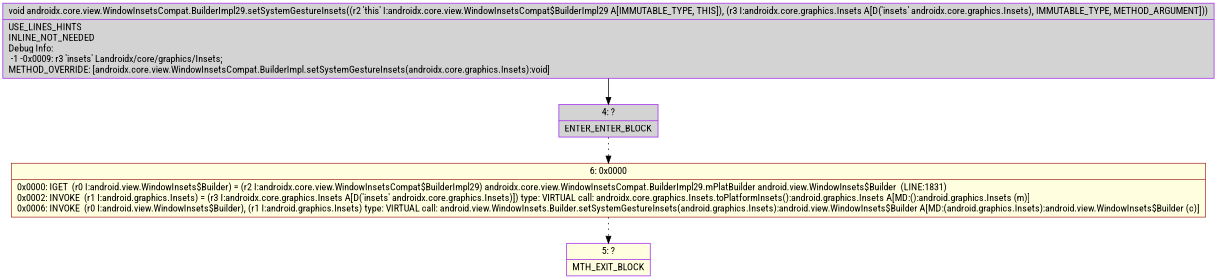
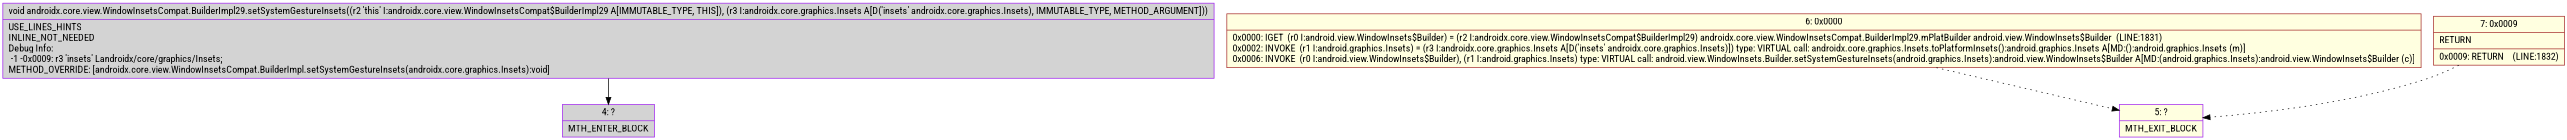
none -> (2499, 41)
(608, 129) -> (608, 129)
(608, 147) -> none
